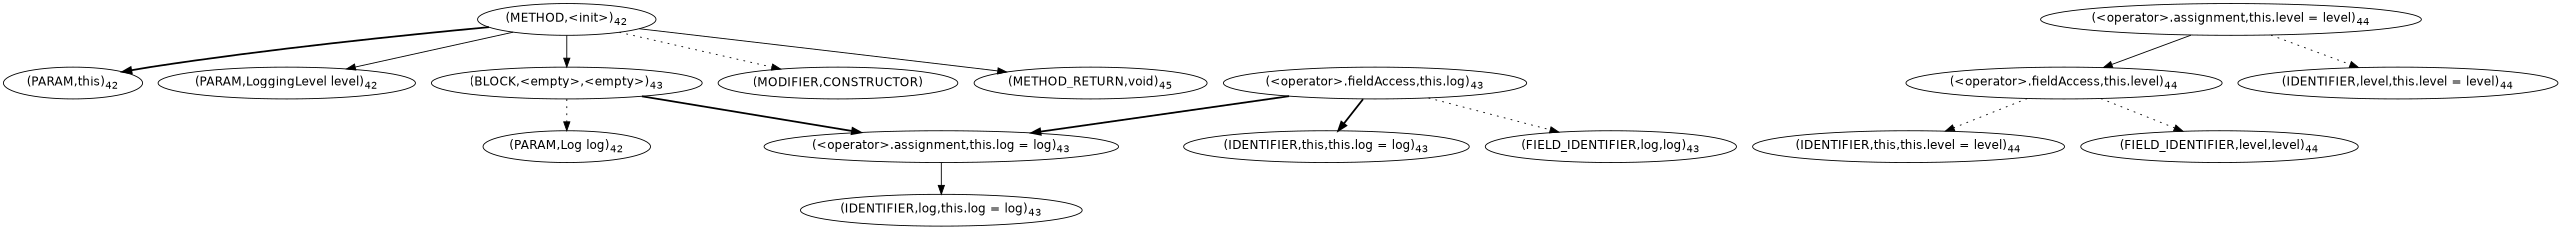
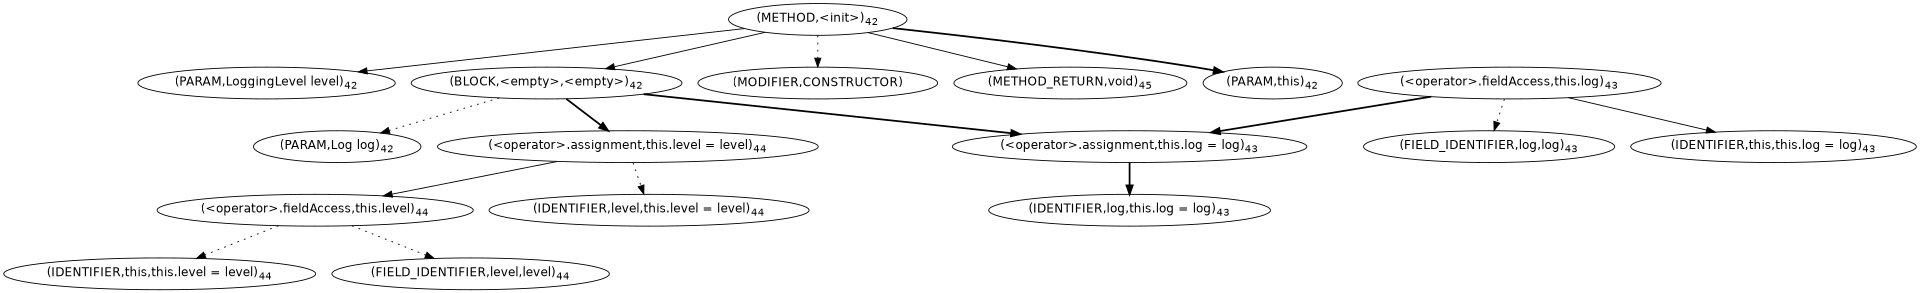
(657, 82) -> (637, 82)
(1353, 111) -> (1637, 114)
none -> (584, 112)
(941, 174) -> (1130, 174)
